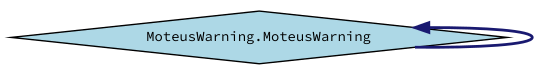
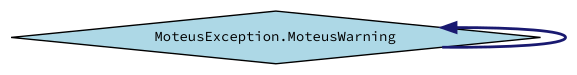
(259, 37) -> (276, 37)
